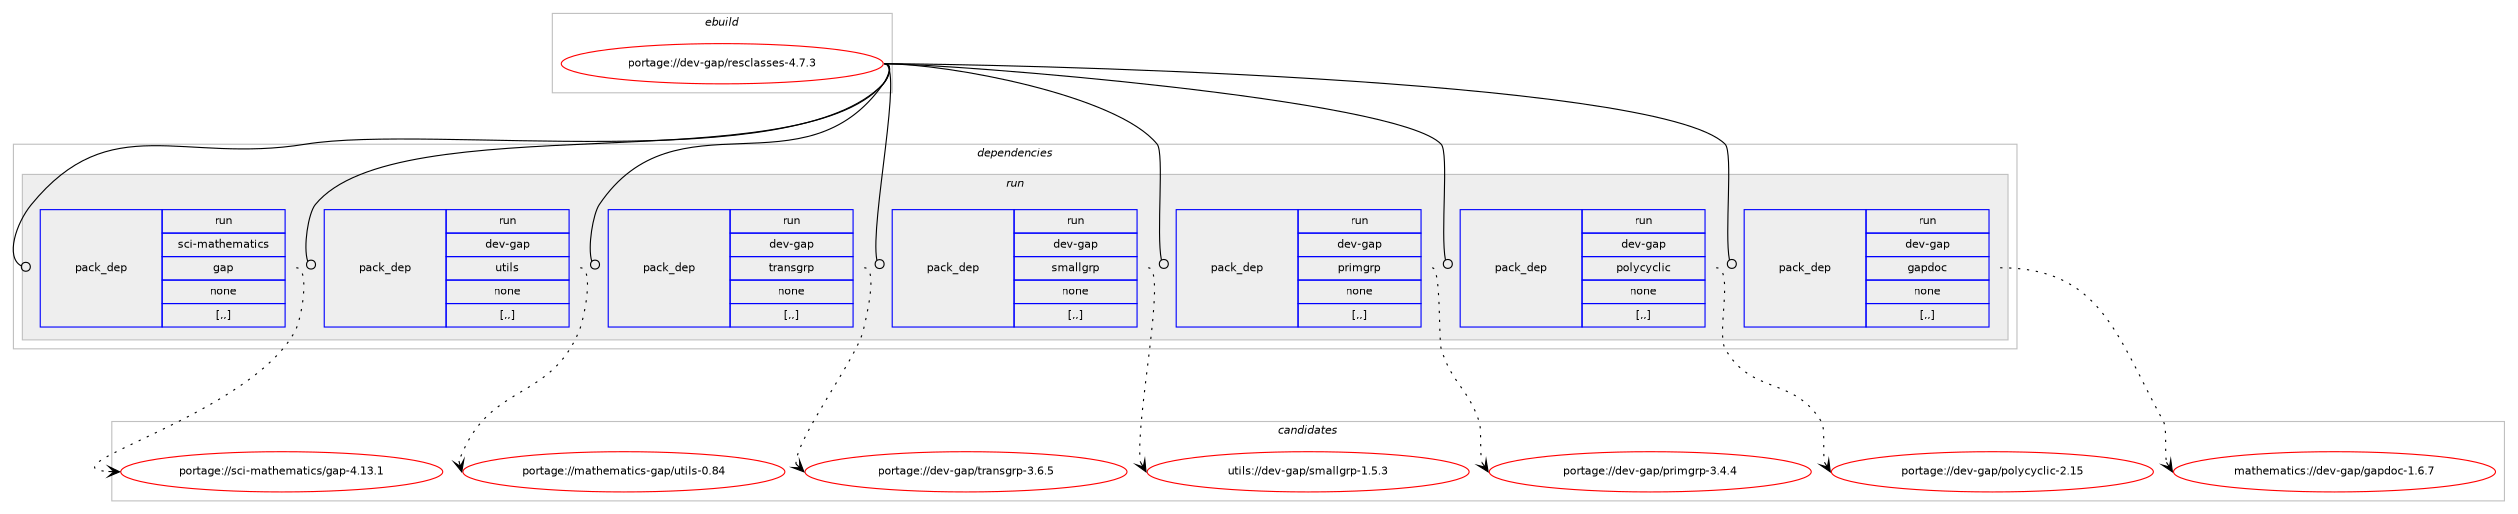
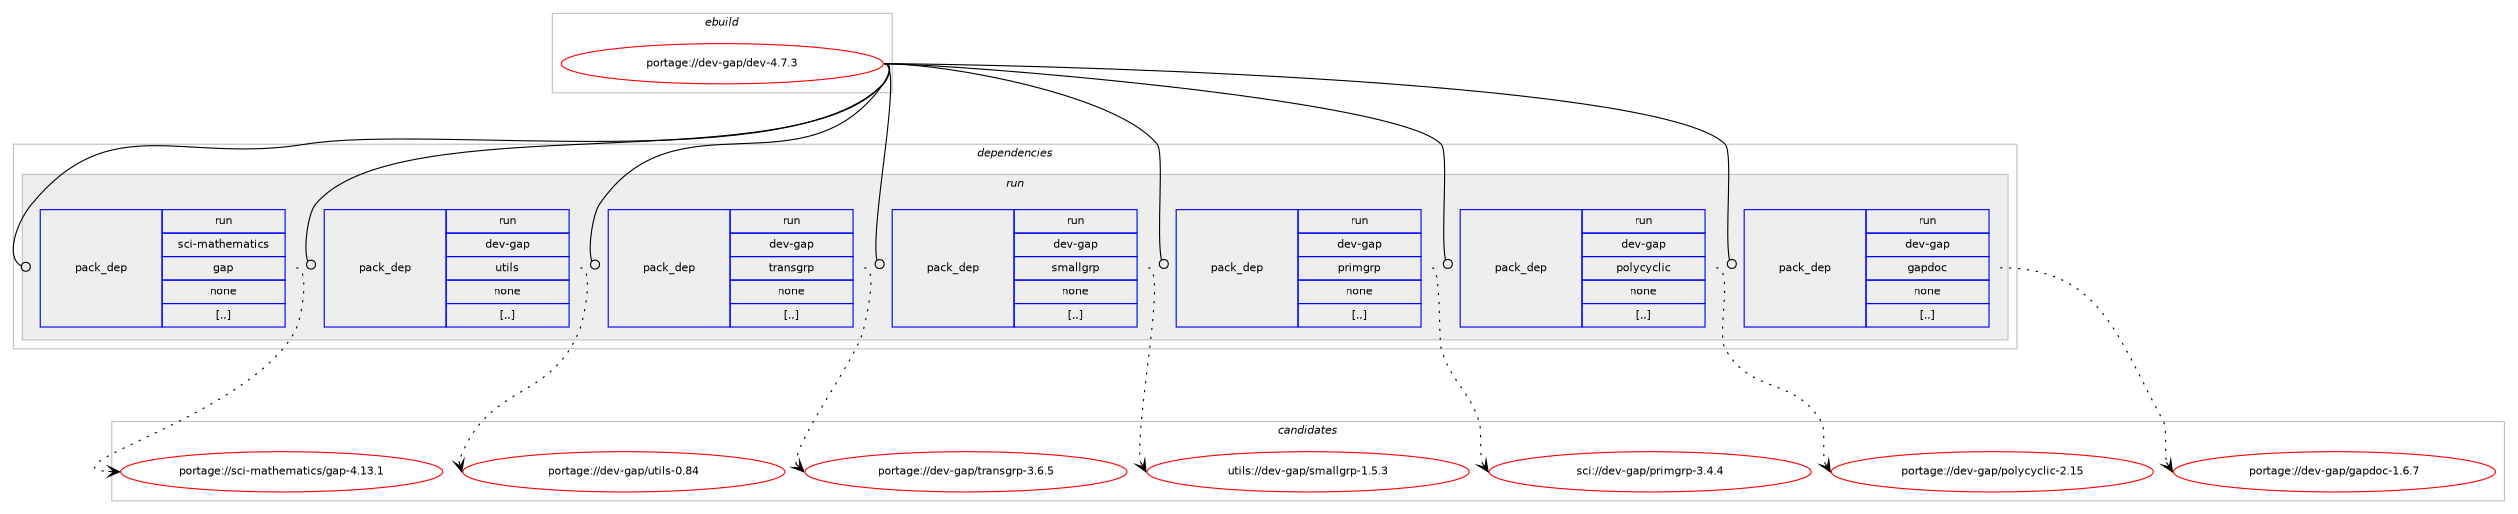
(722, 64) -> (722, 64)
(624, 472) -> (624, 472)
(1650, 472) -> (1650, 472)
(2334, 472) -> (2334, 472)
